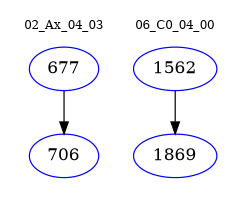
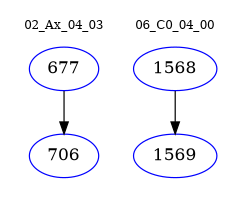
(175, 69) -> (175, 69)
(175, 156) -> (175, 156)
